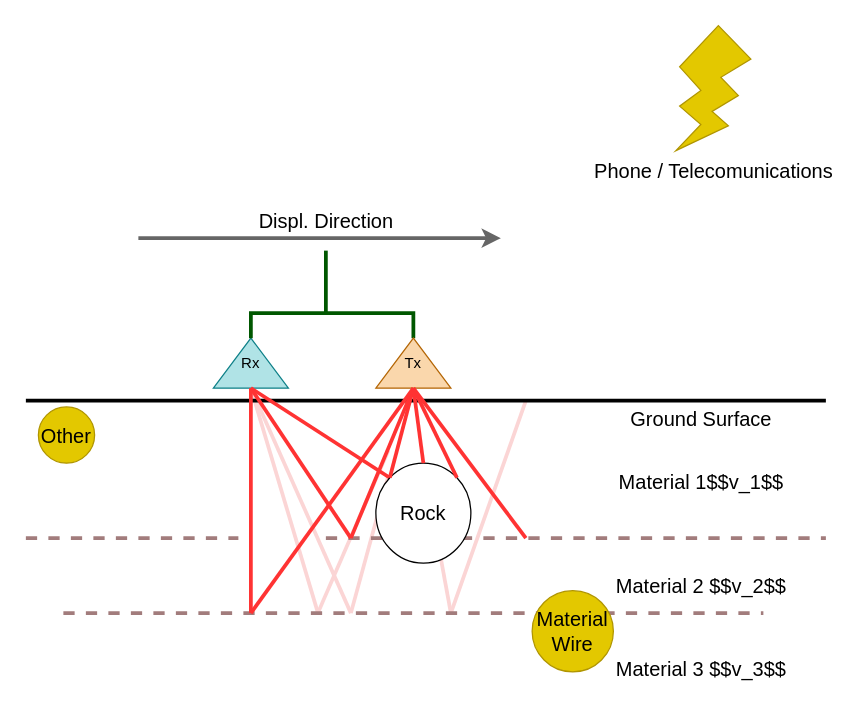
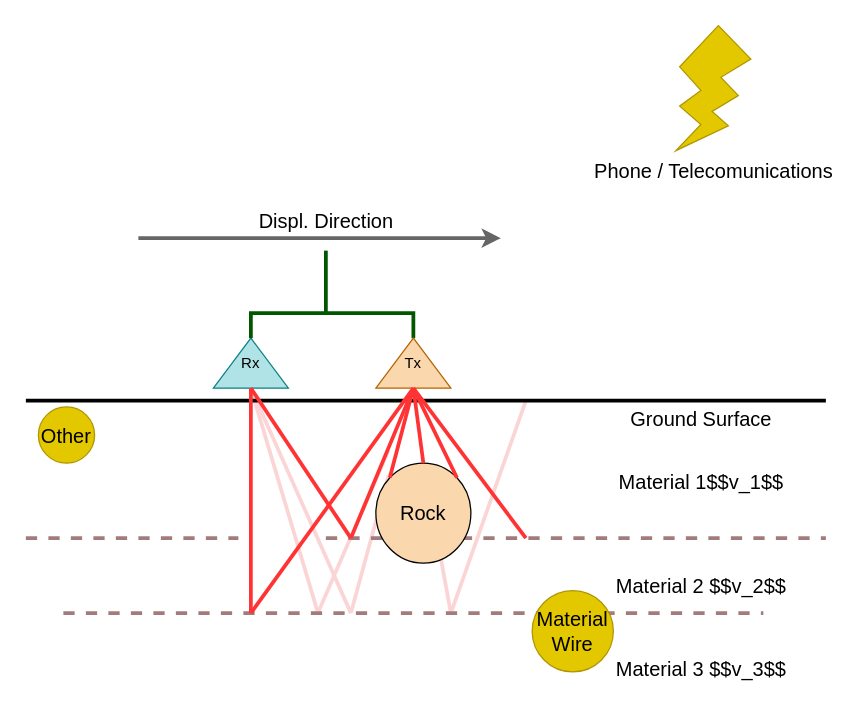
(330, 439) -> none
(423, 513) -> (423, 513)
